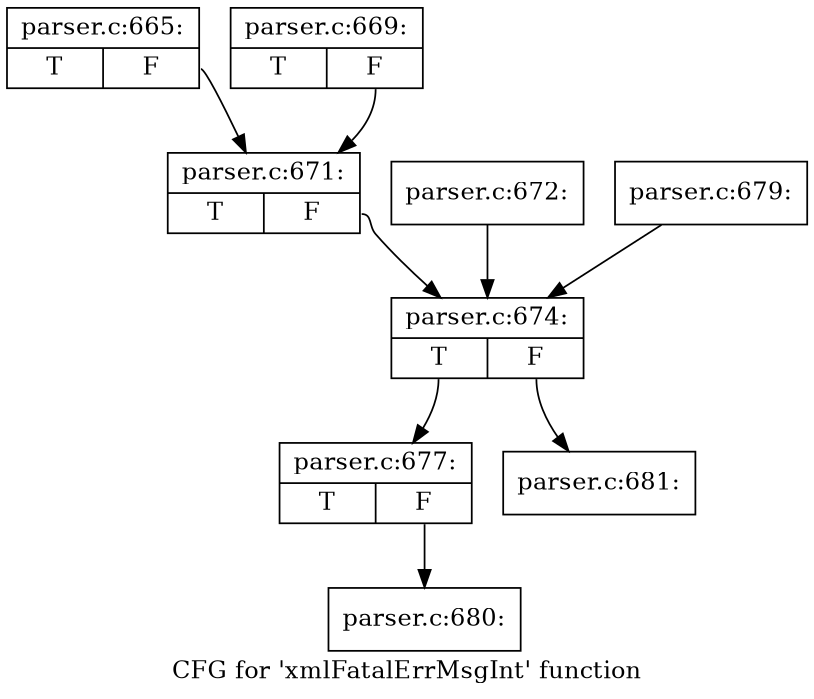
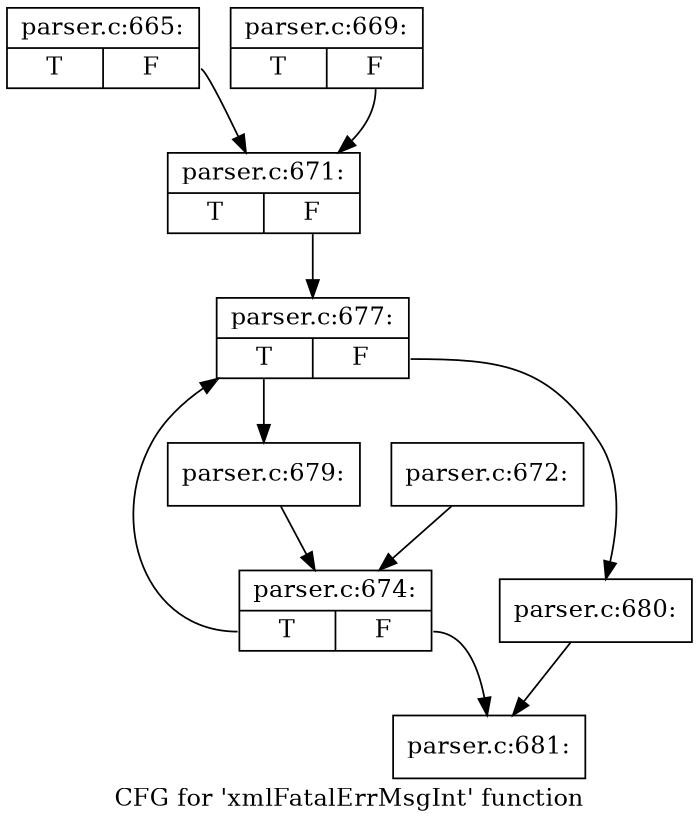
(392, 251) -> (313, 257)
none -> (264, 402)
none -> (547, 672)
